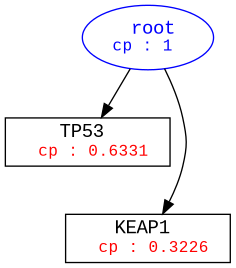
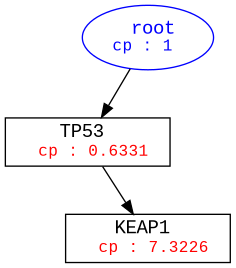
(186, 135) -> (114, 185)
(154, 247) -> (154, 247)
